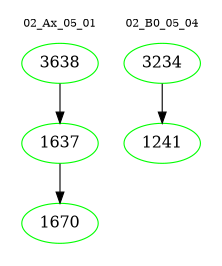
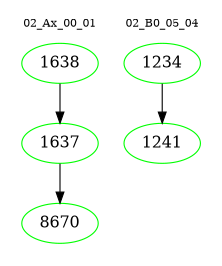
(60, 24) -> (60, 24)
(60, 63) -> (60, 63)
(162, 63) -> (162, 63)
(60, 223) -> (60, 223)
